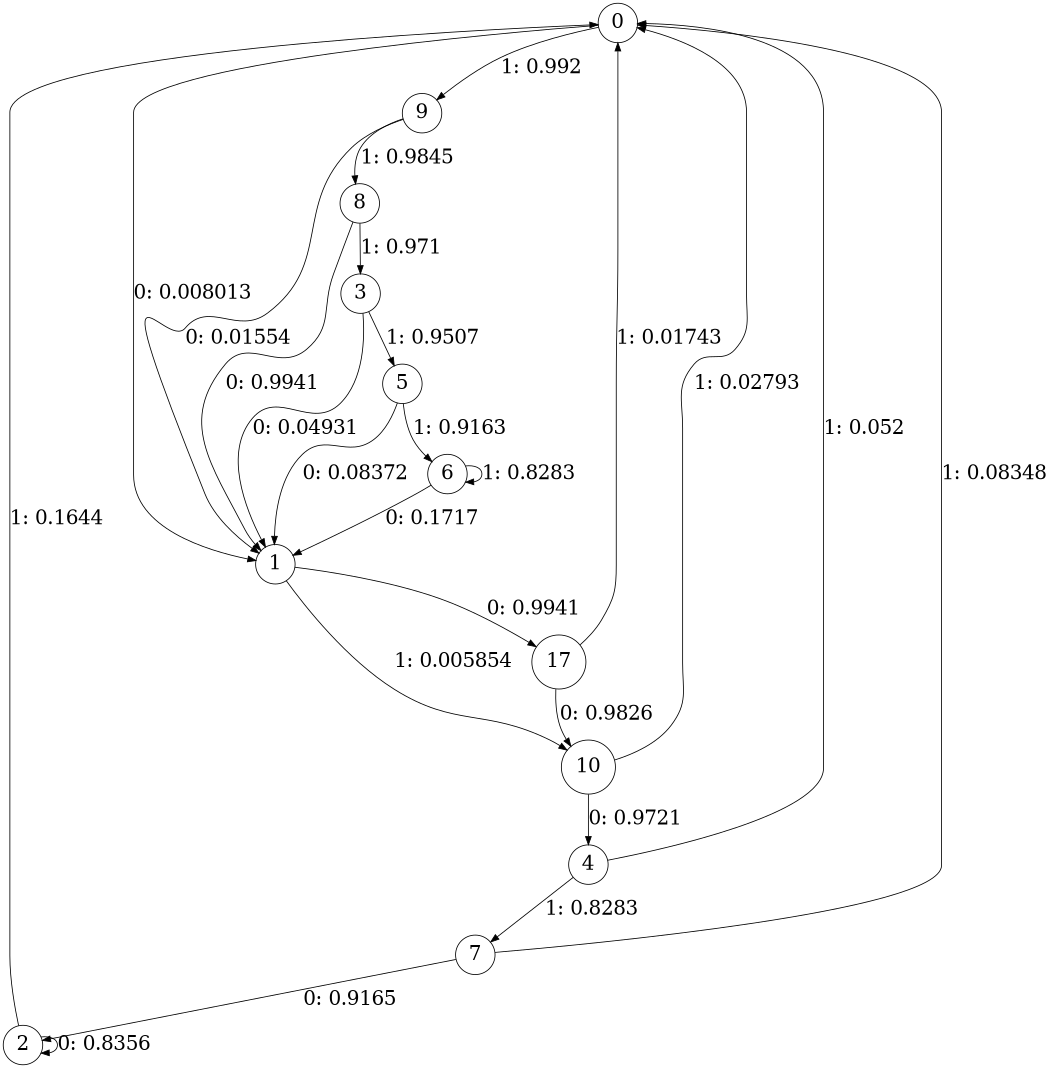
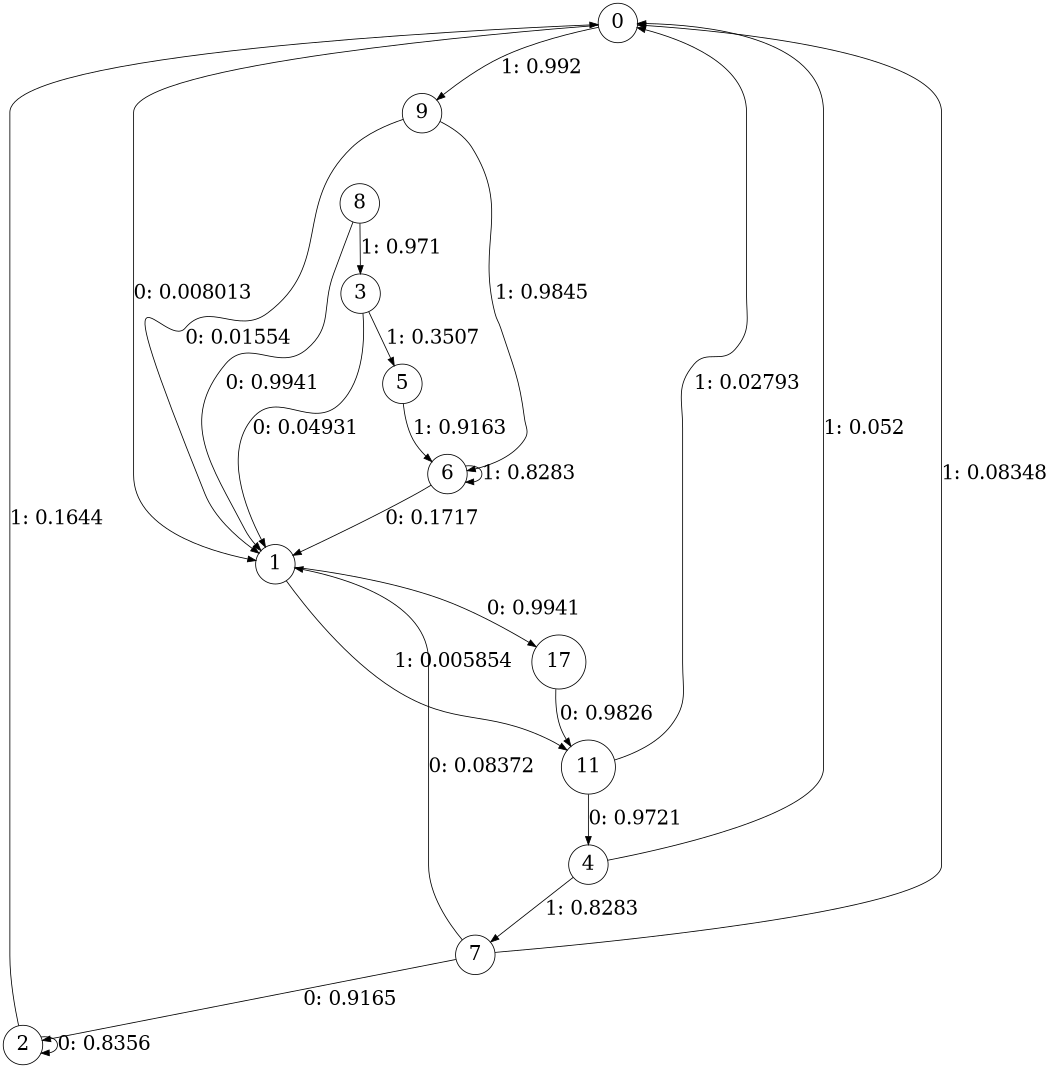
(362, 146) -> (493, 303)
(442, 339) -> (442, 339)
(616, 353) -> none
(316, 447) -> (429, 721)
(588, 767) -> (588, 767)
